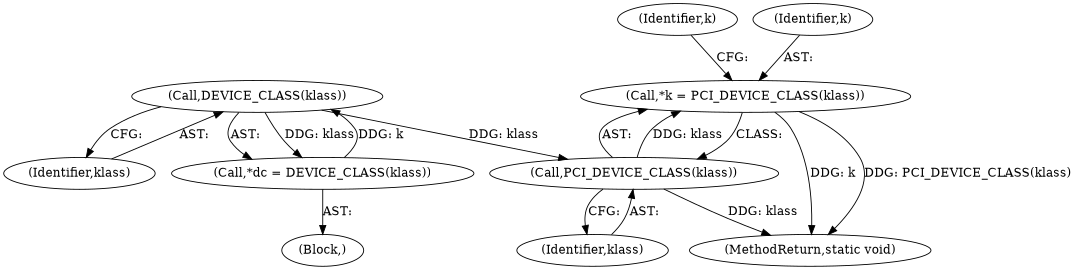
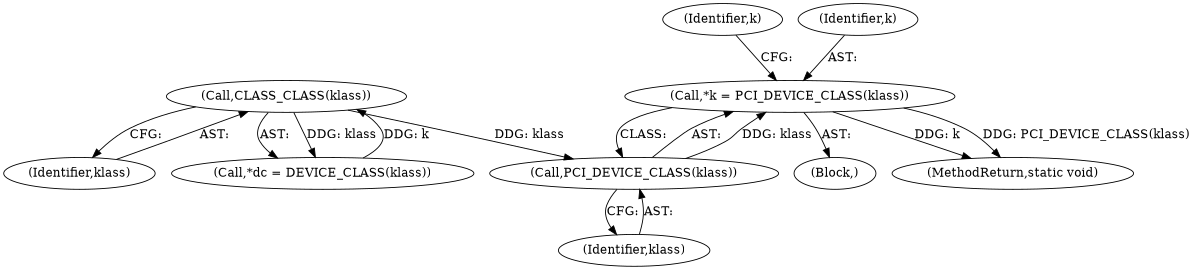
(257, 96) -> (286, 96)
(323, 207) -> (816, 130)
(712, 212) -> none
